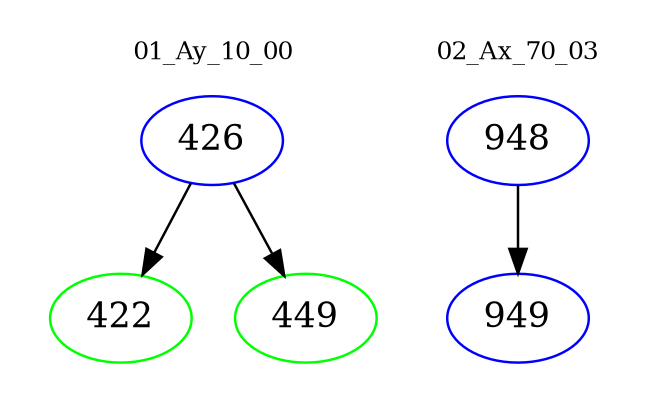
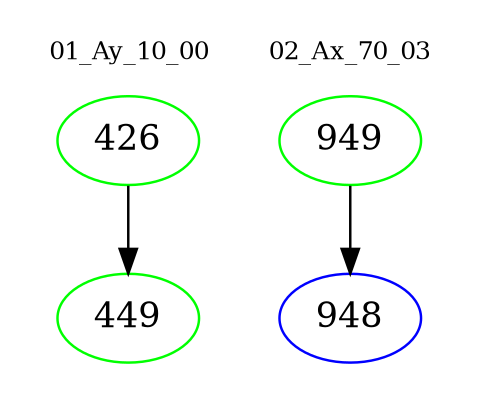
(212, 141) -> (128, 141)
(518, 217) -> (350, 217)
(121, 318) -> none
(518, 318) -> (350, 141)
